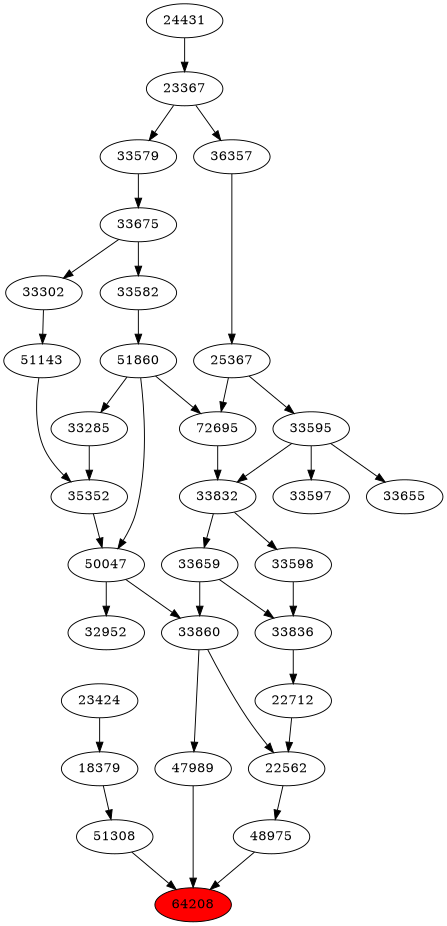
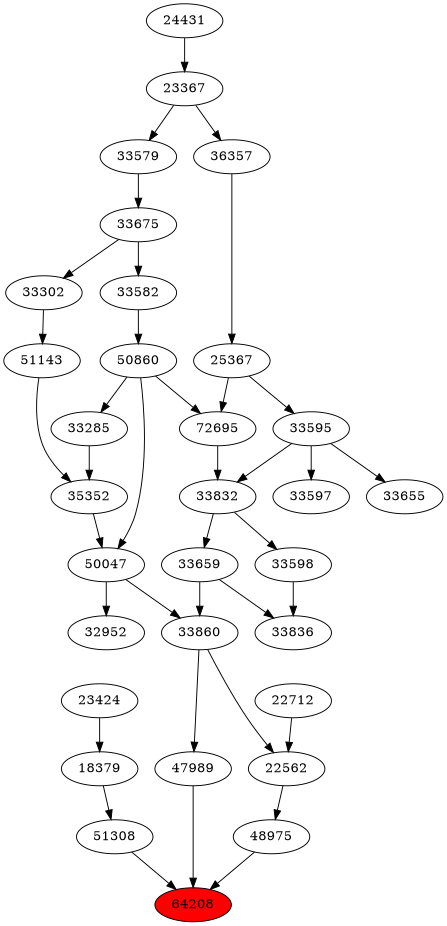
(138, 361) -> (138, 361)
(293, 662) -> none
